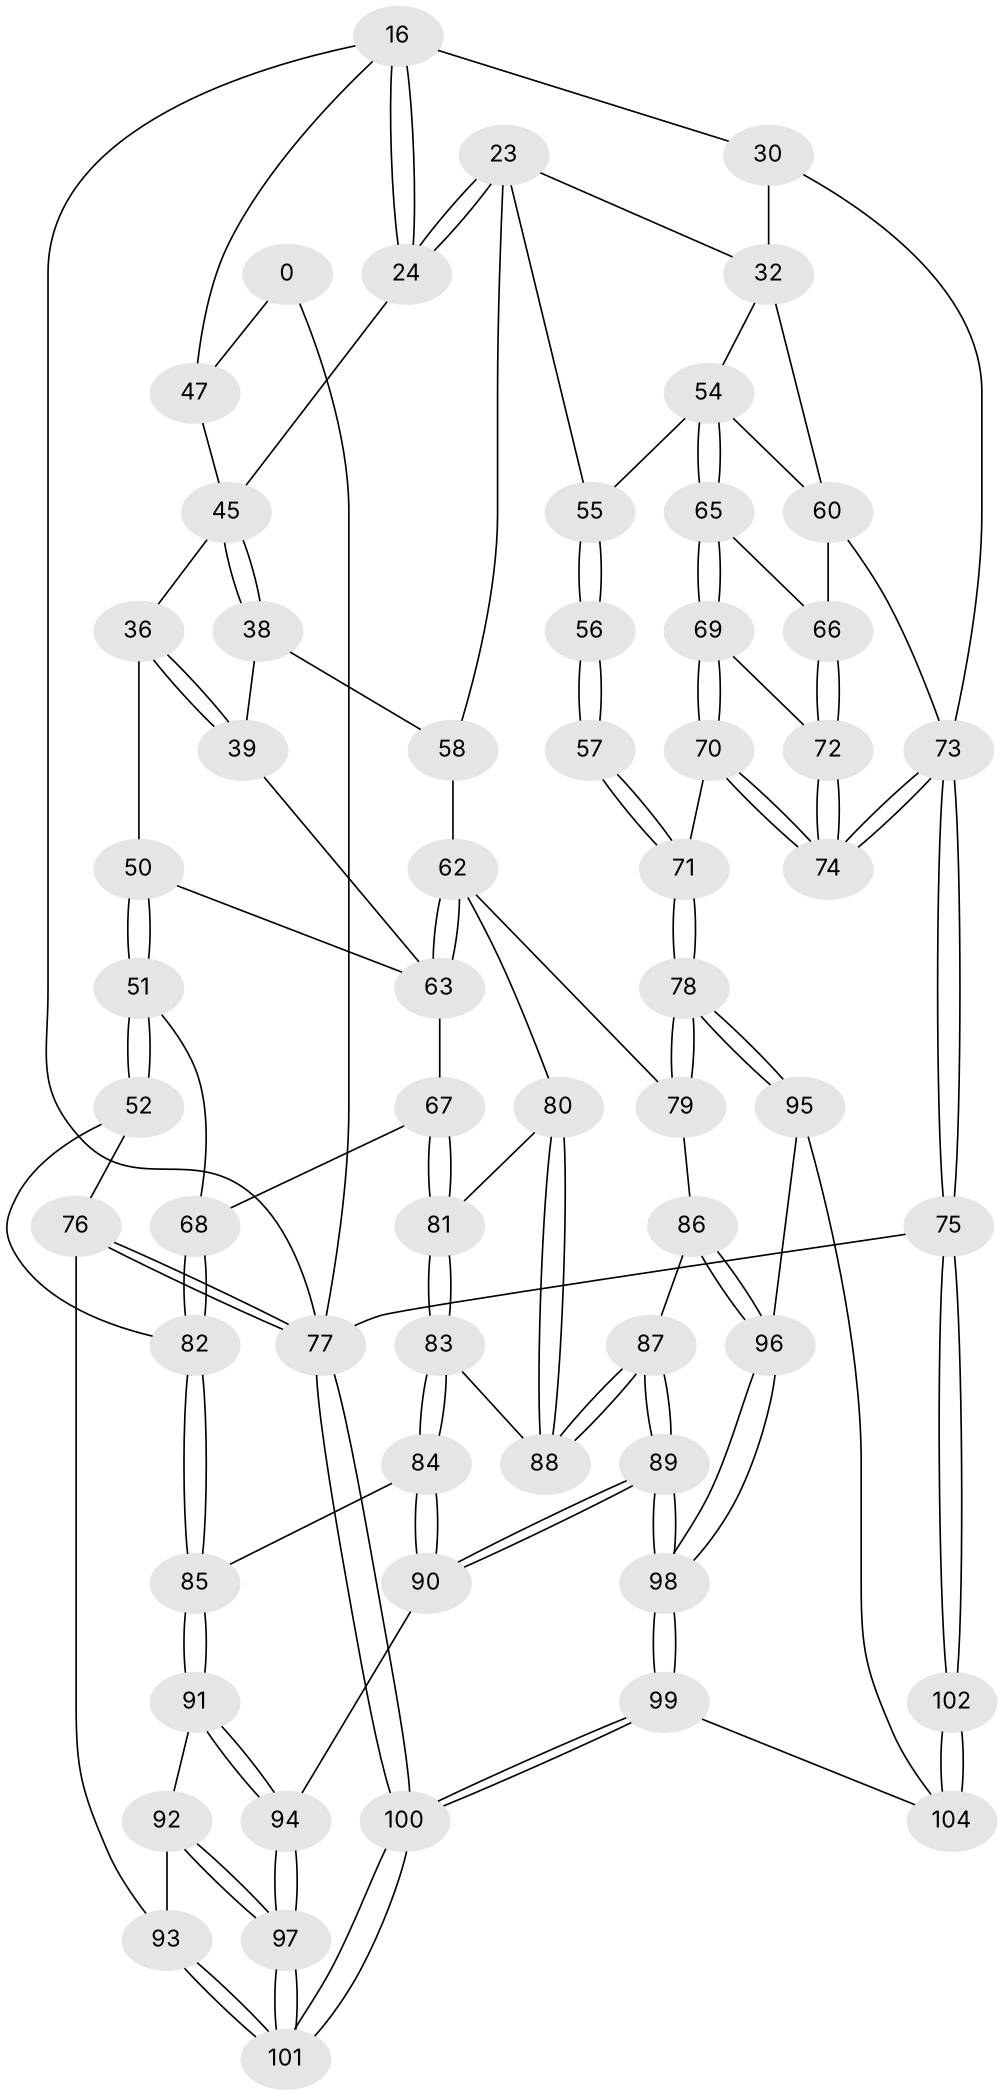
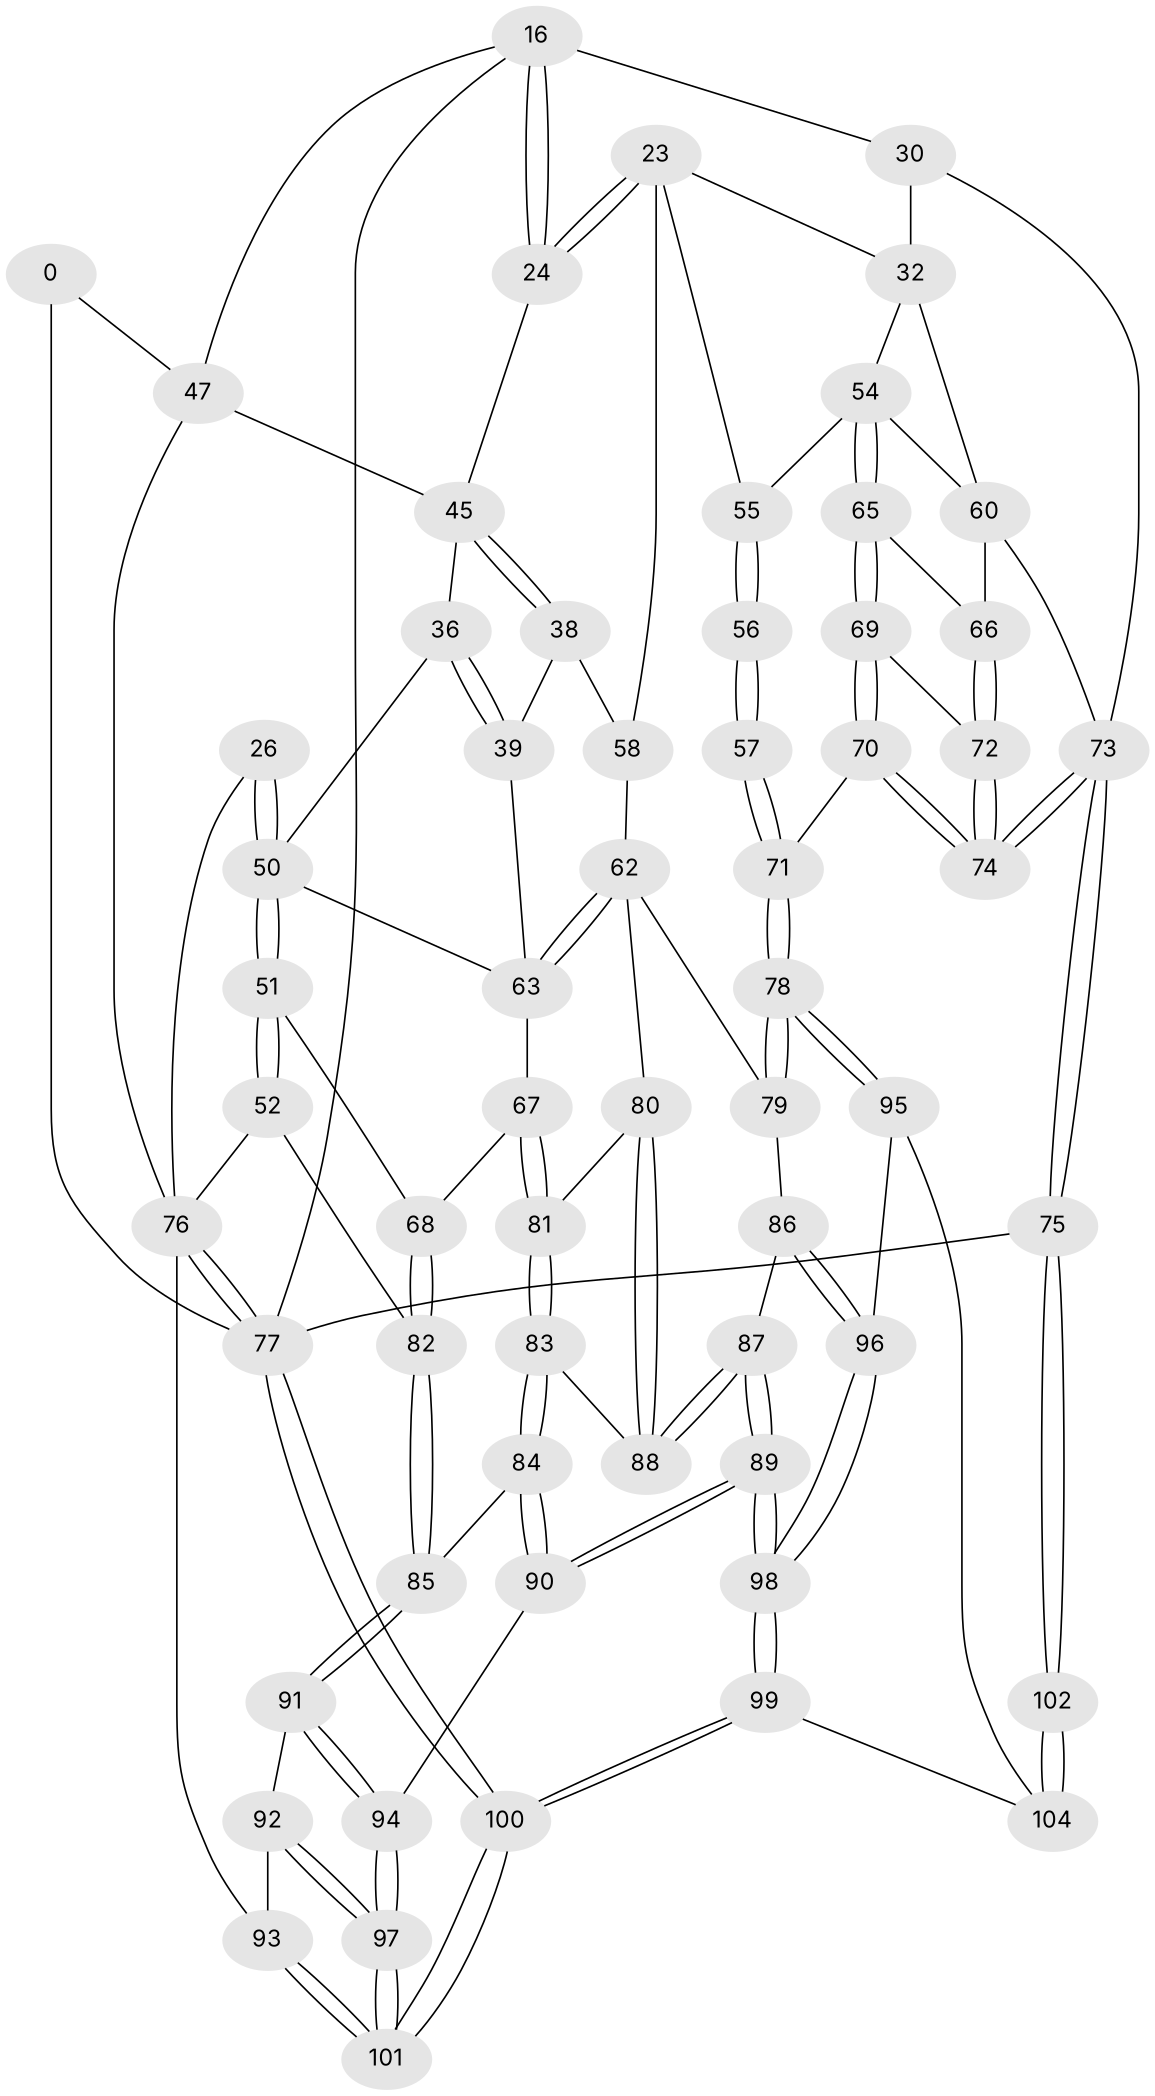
none -> (264, 750)
none -> (114, 806)
